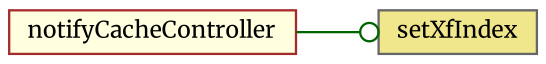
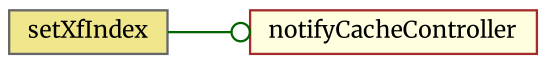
(328, 32) -> (200, 32)
